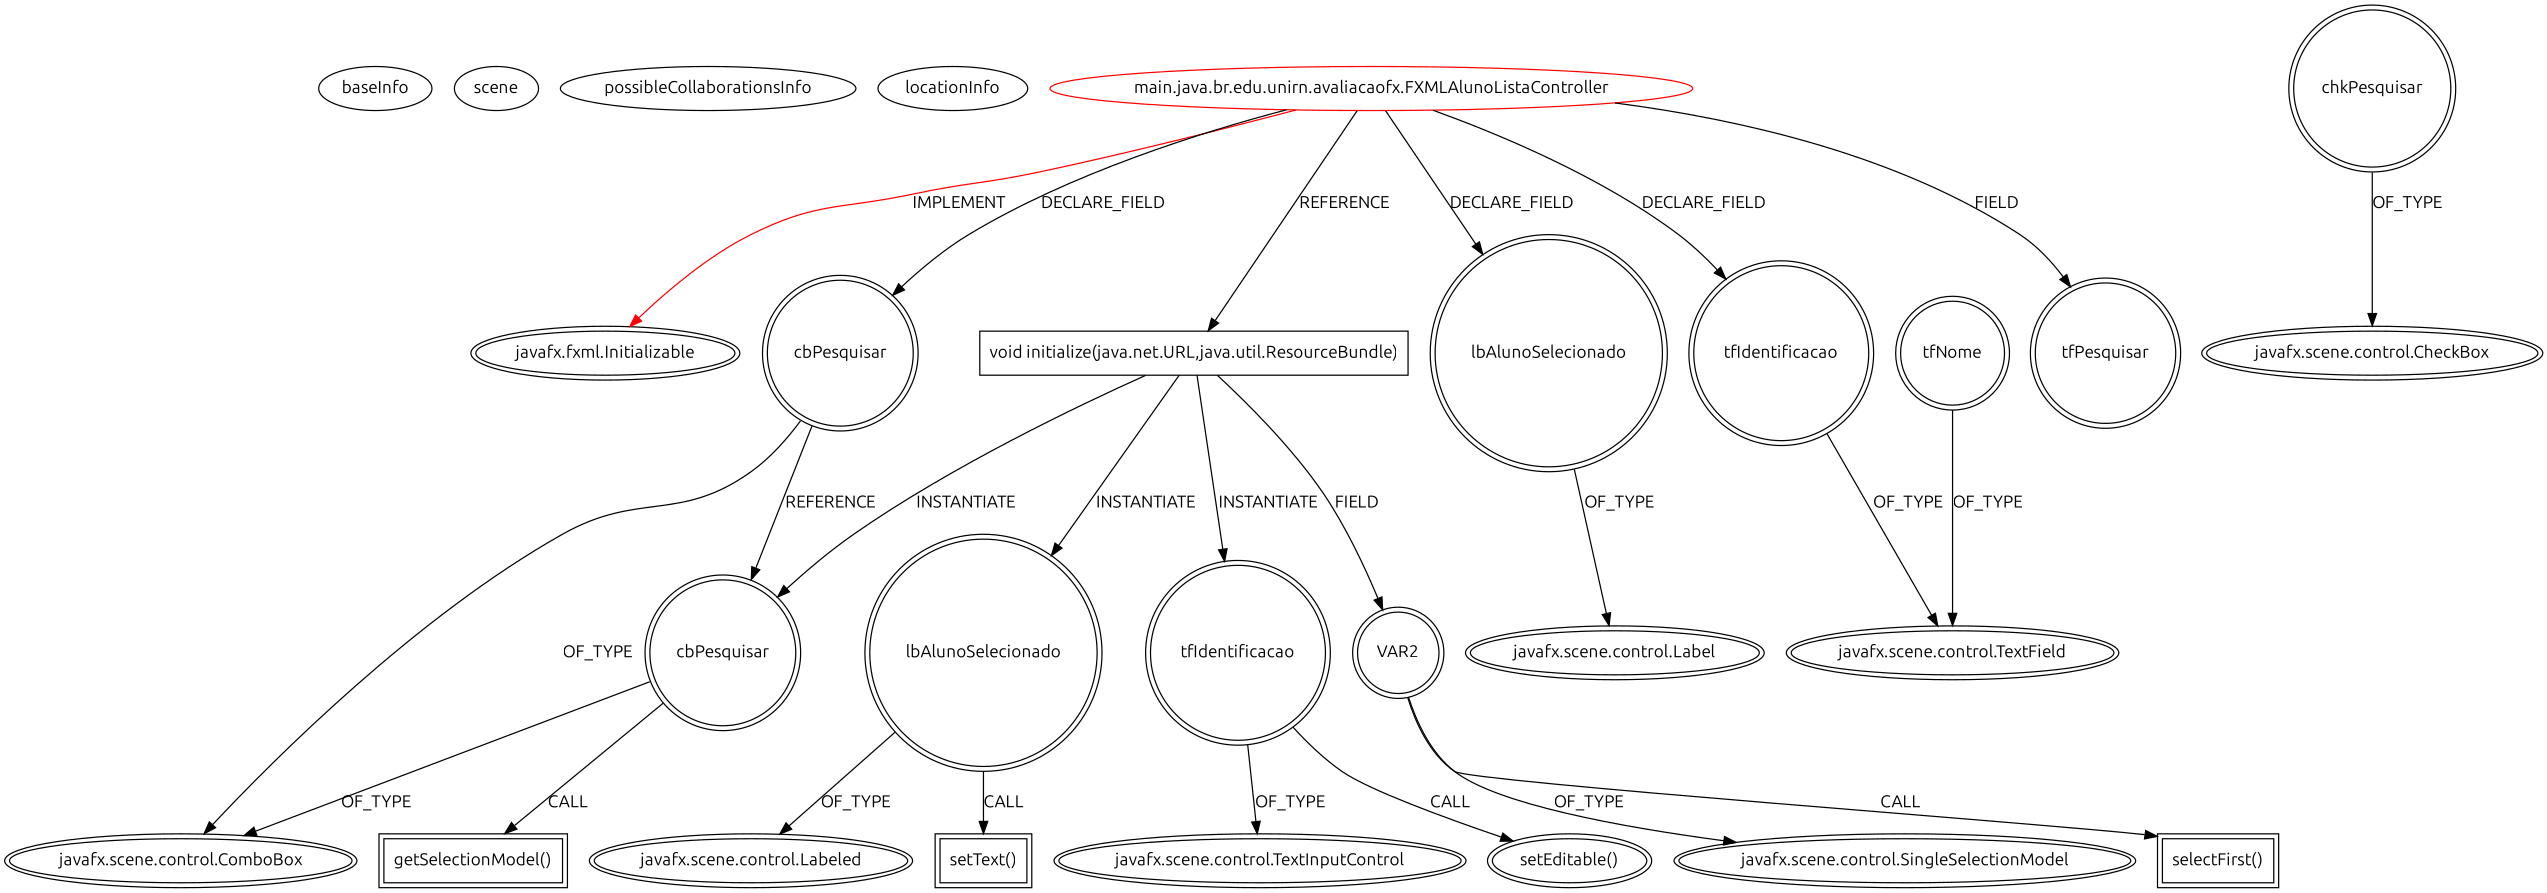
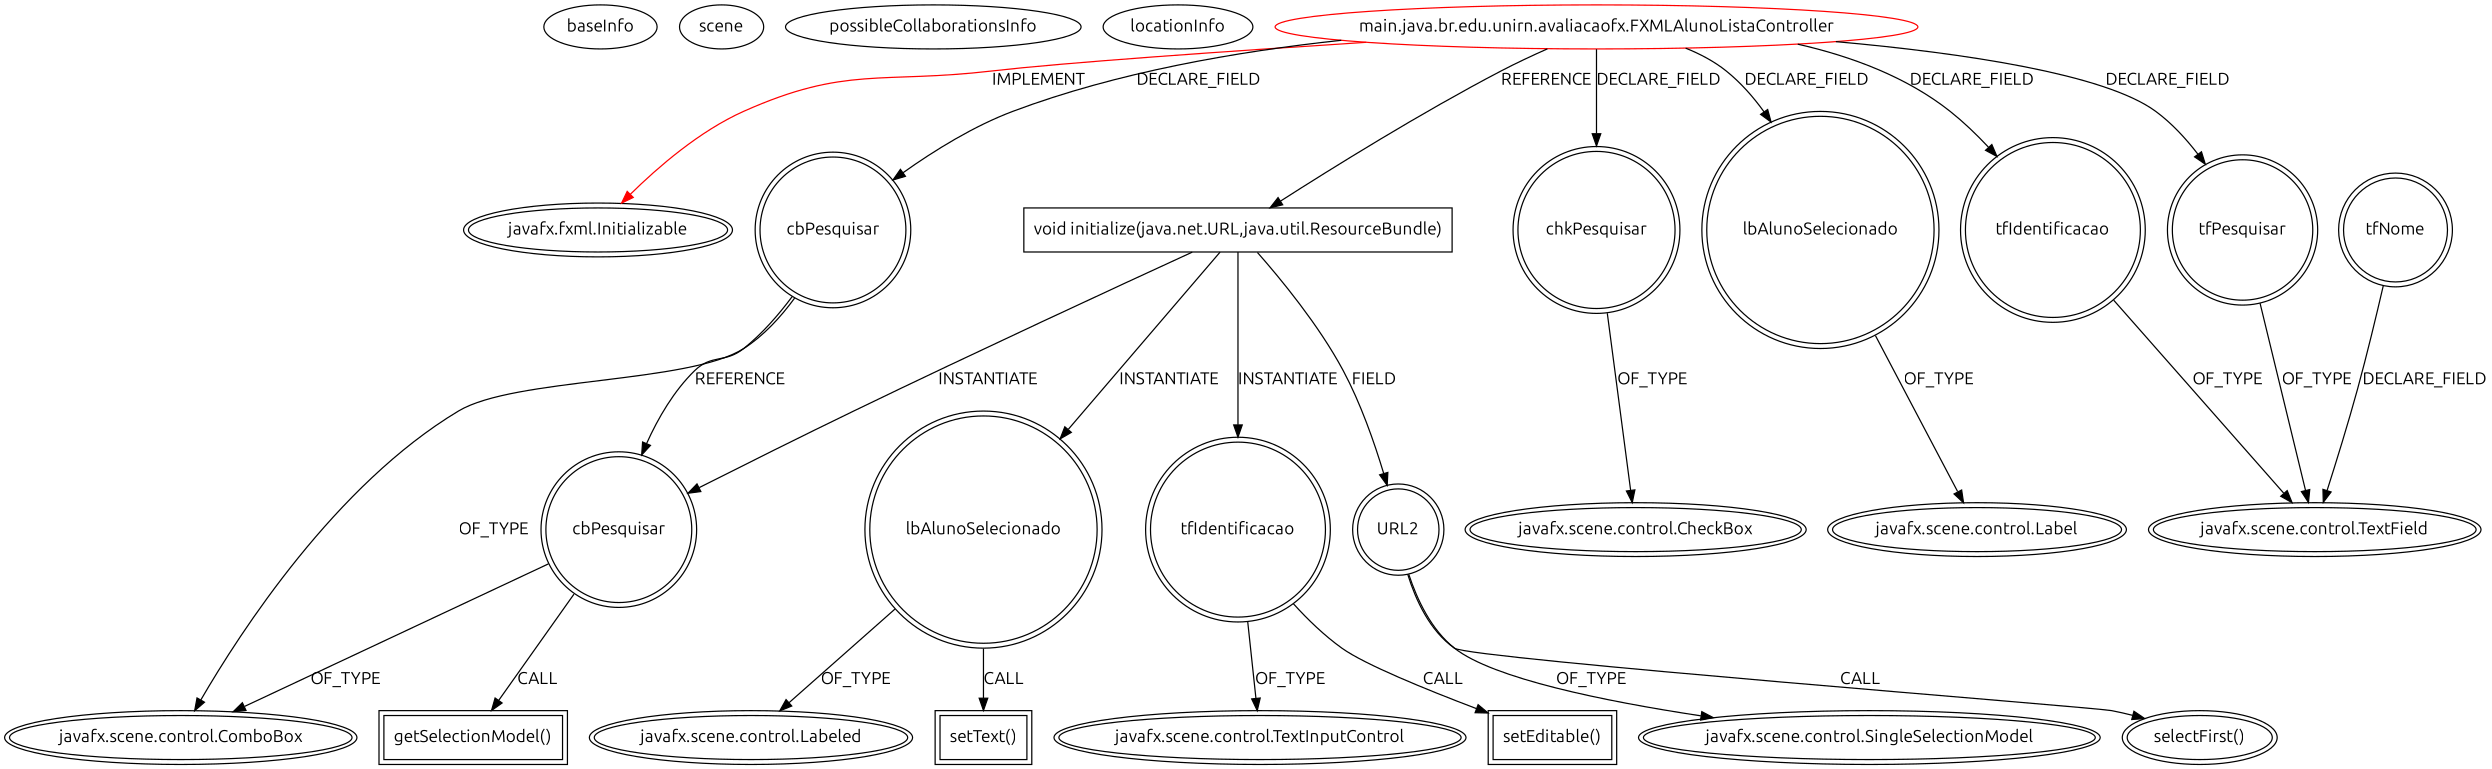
none -> (1596, 91)
(1997, 203) -> (2168, 80)
none -> (2283, 397)
(1988, 503) -> (2425, 380)
(1398, 653) -> (1398, 530)
(1570, 861) -> (1552, 738)
(2218, 861) -> (2200, 738)
